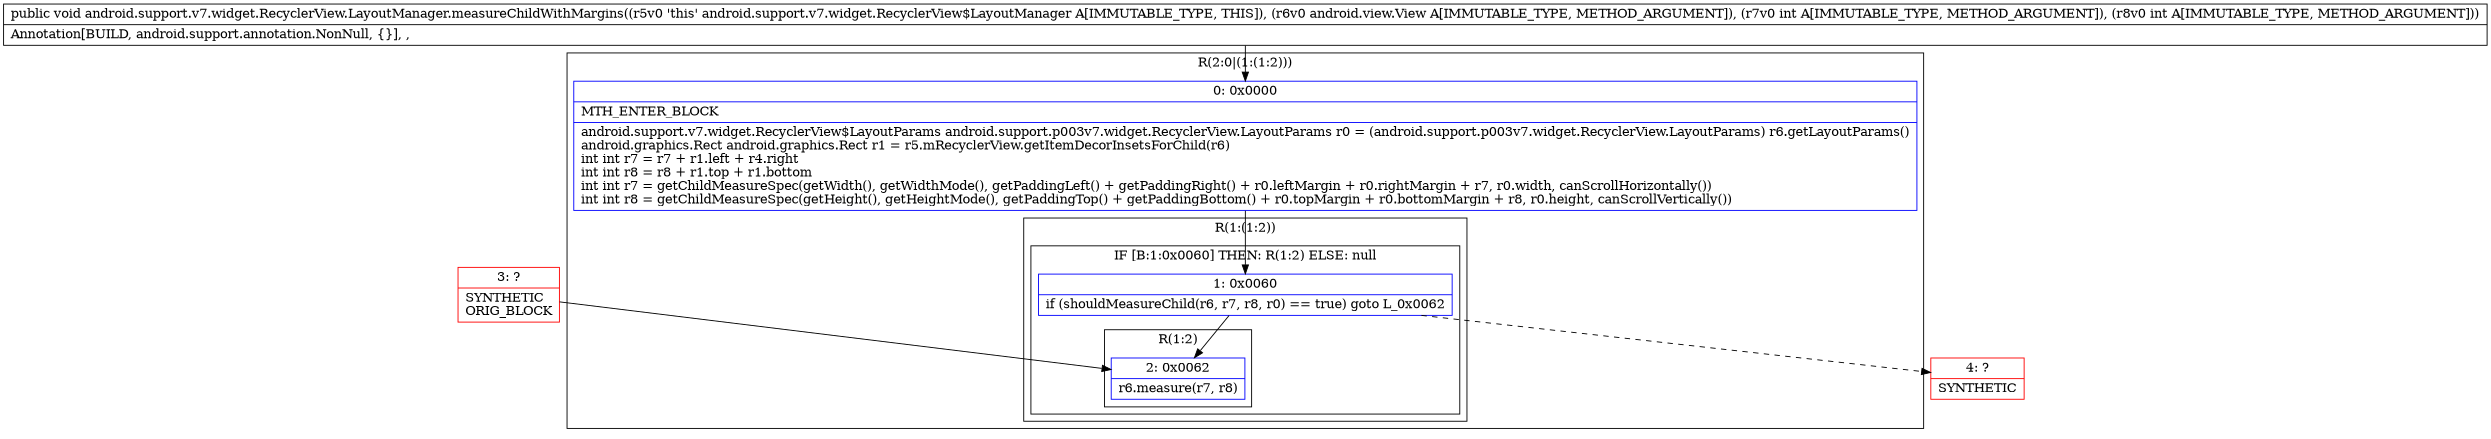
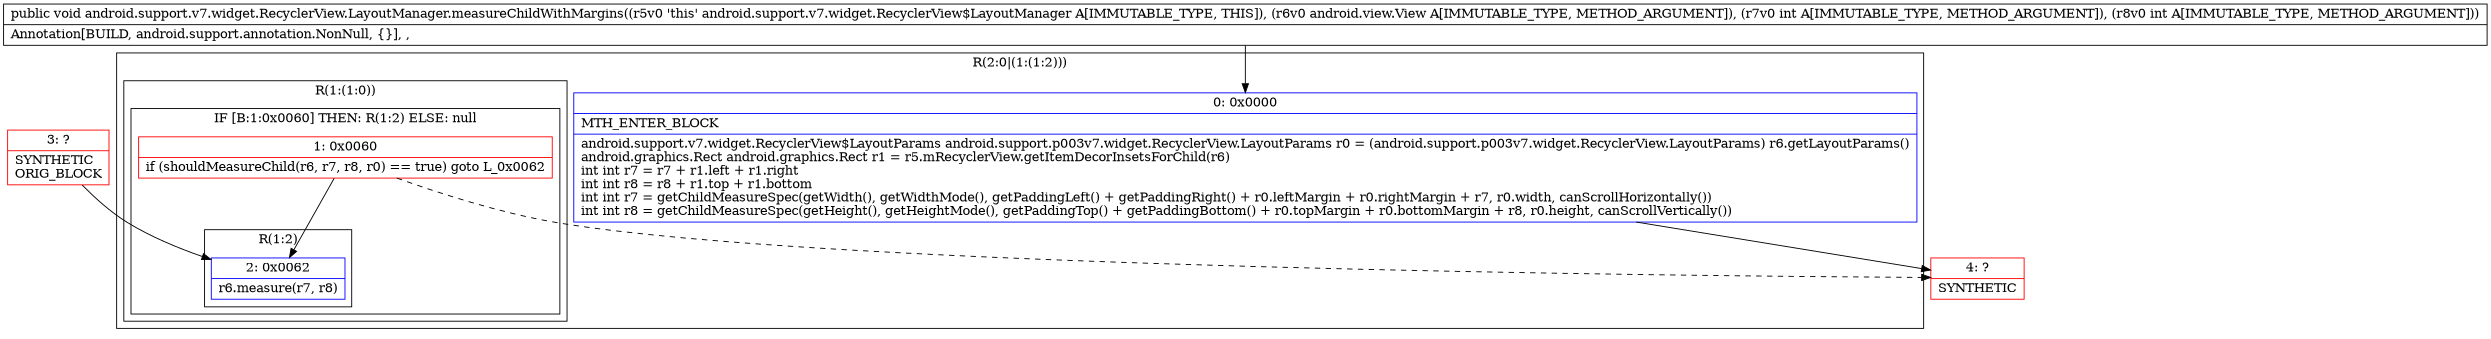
(690, 159) -> (690, 171)
(1245, 228) -> (345, 91)
(1245, 238) -> (1779, 245)
(1245, 295) -> (345, 157)
